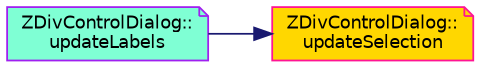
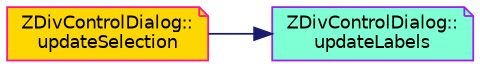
(231, 34) -> (231, 34)
